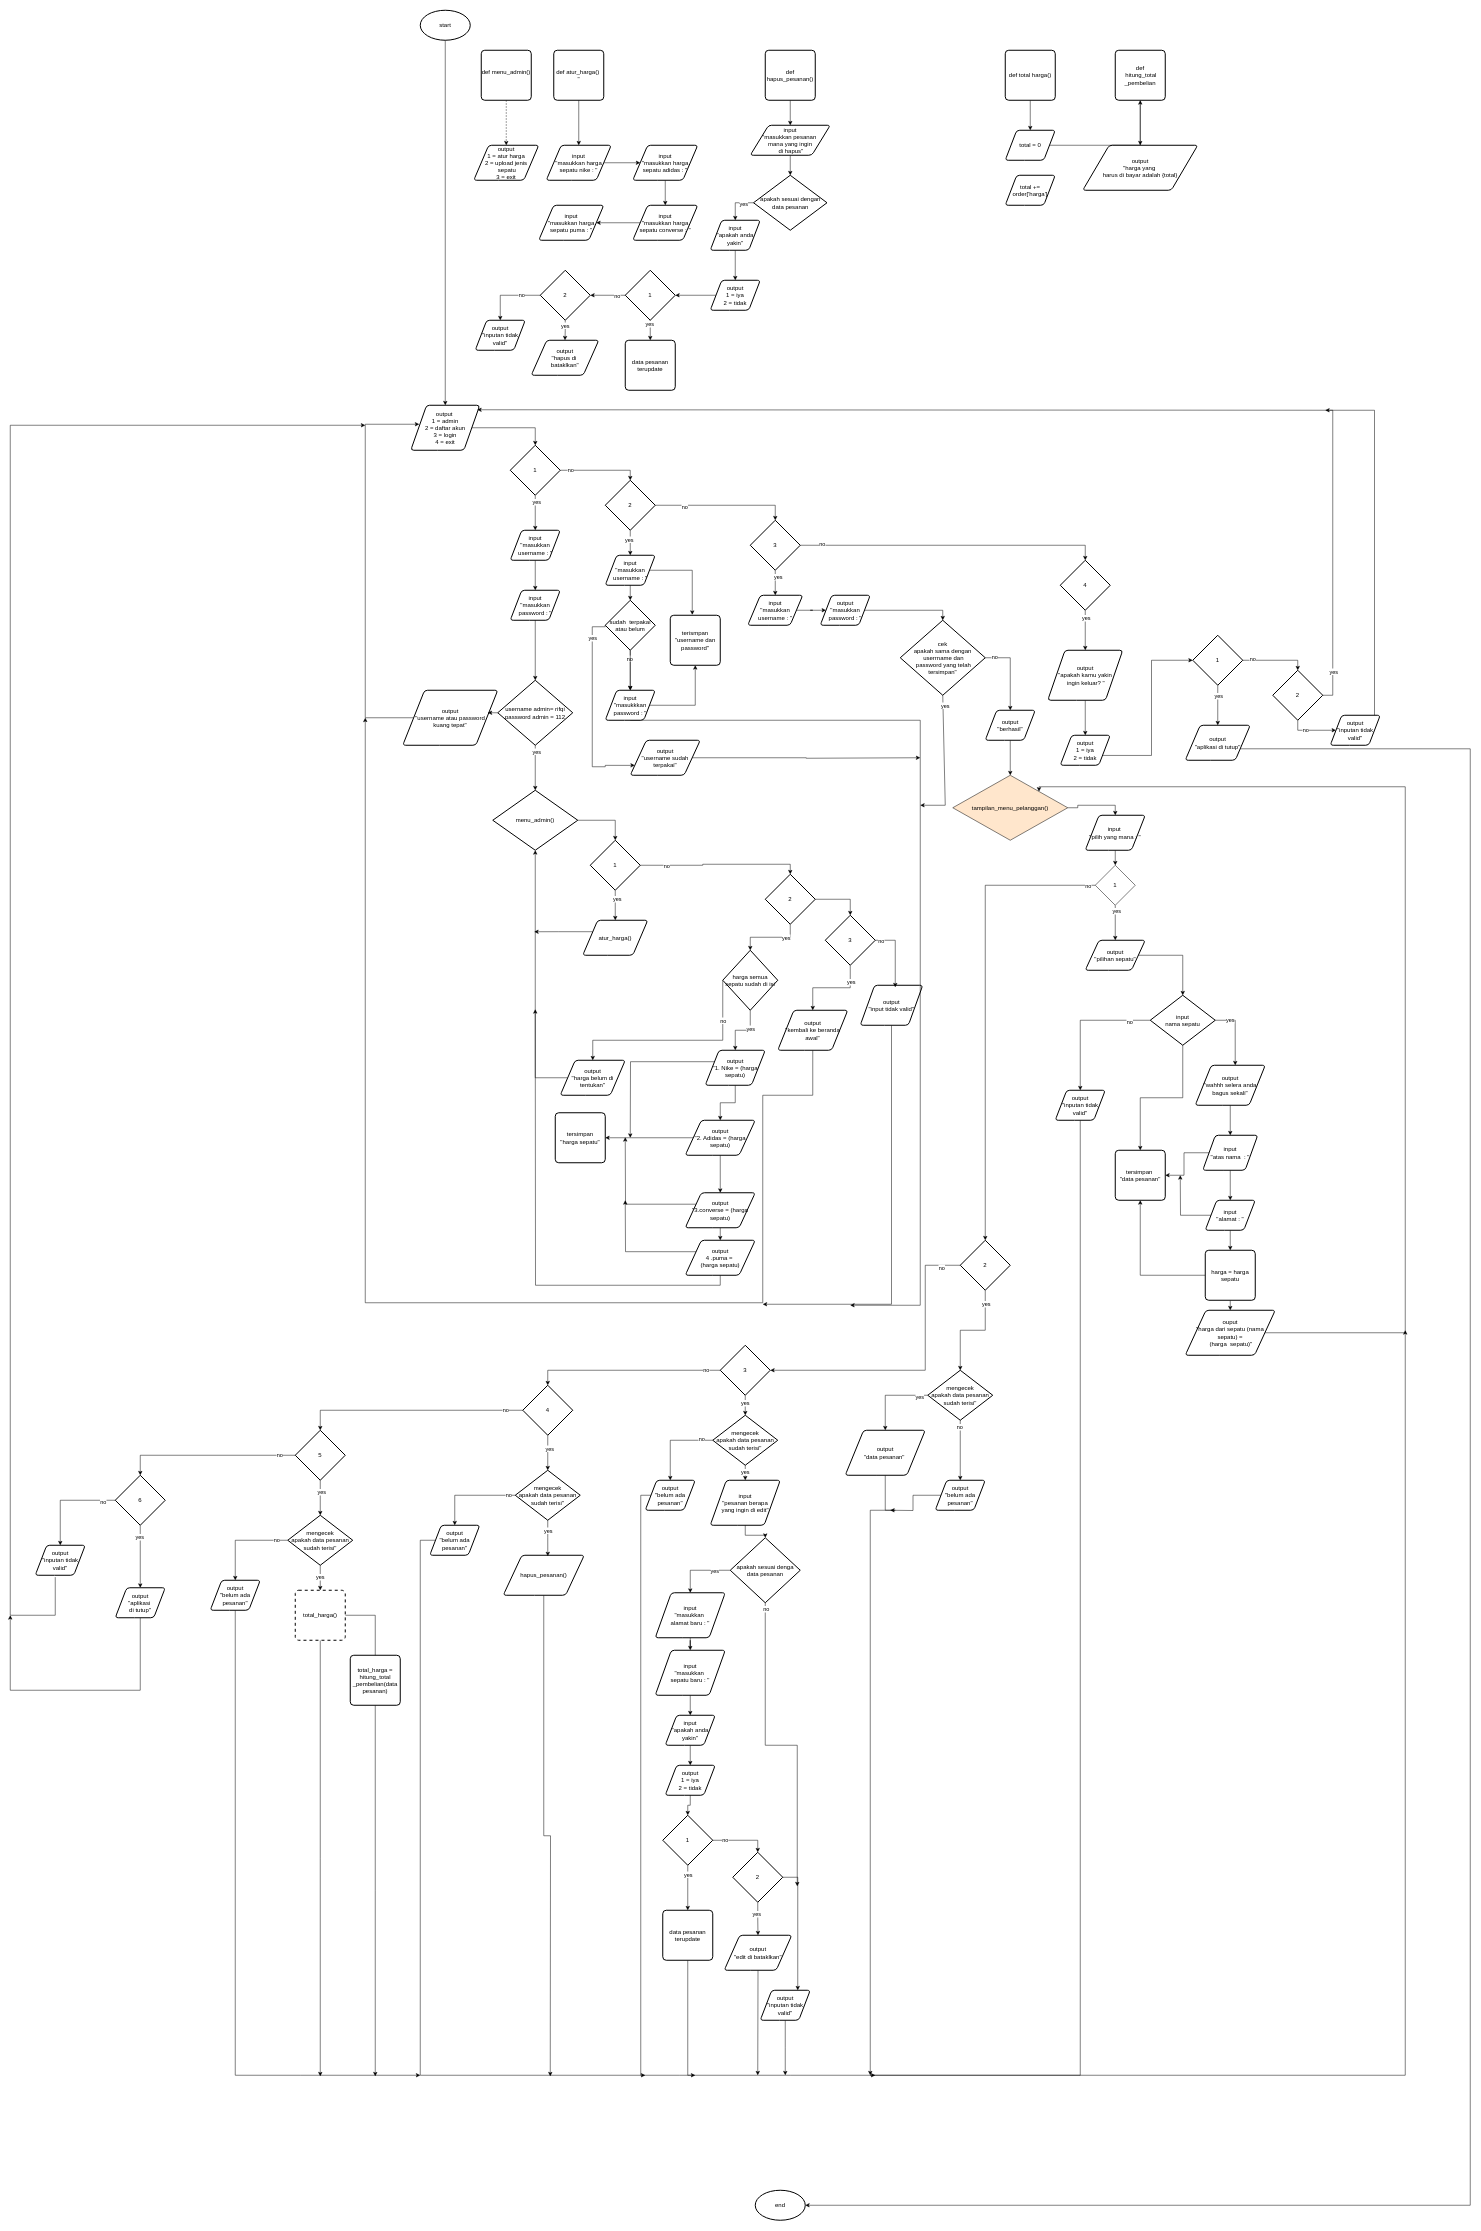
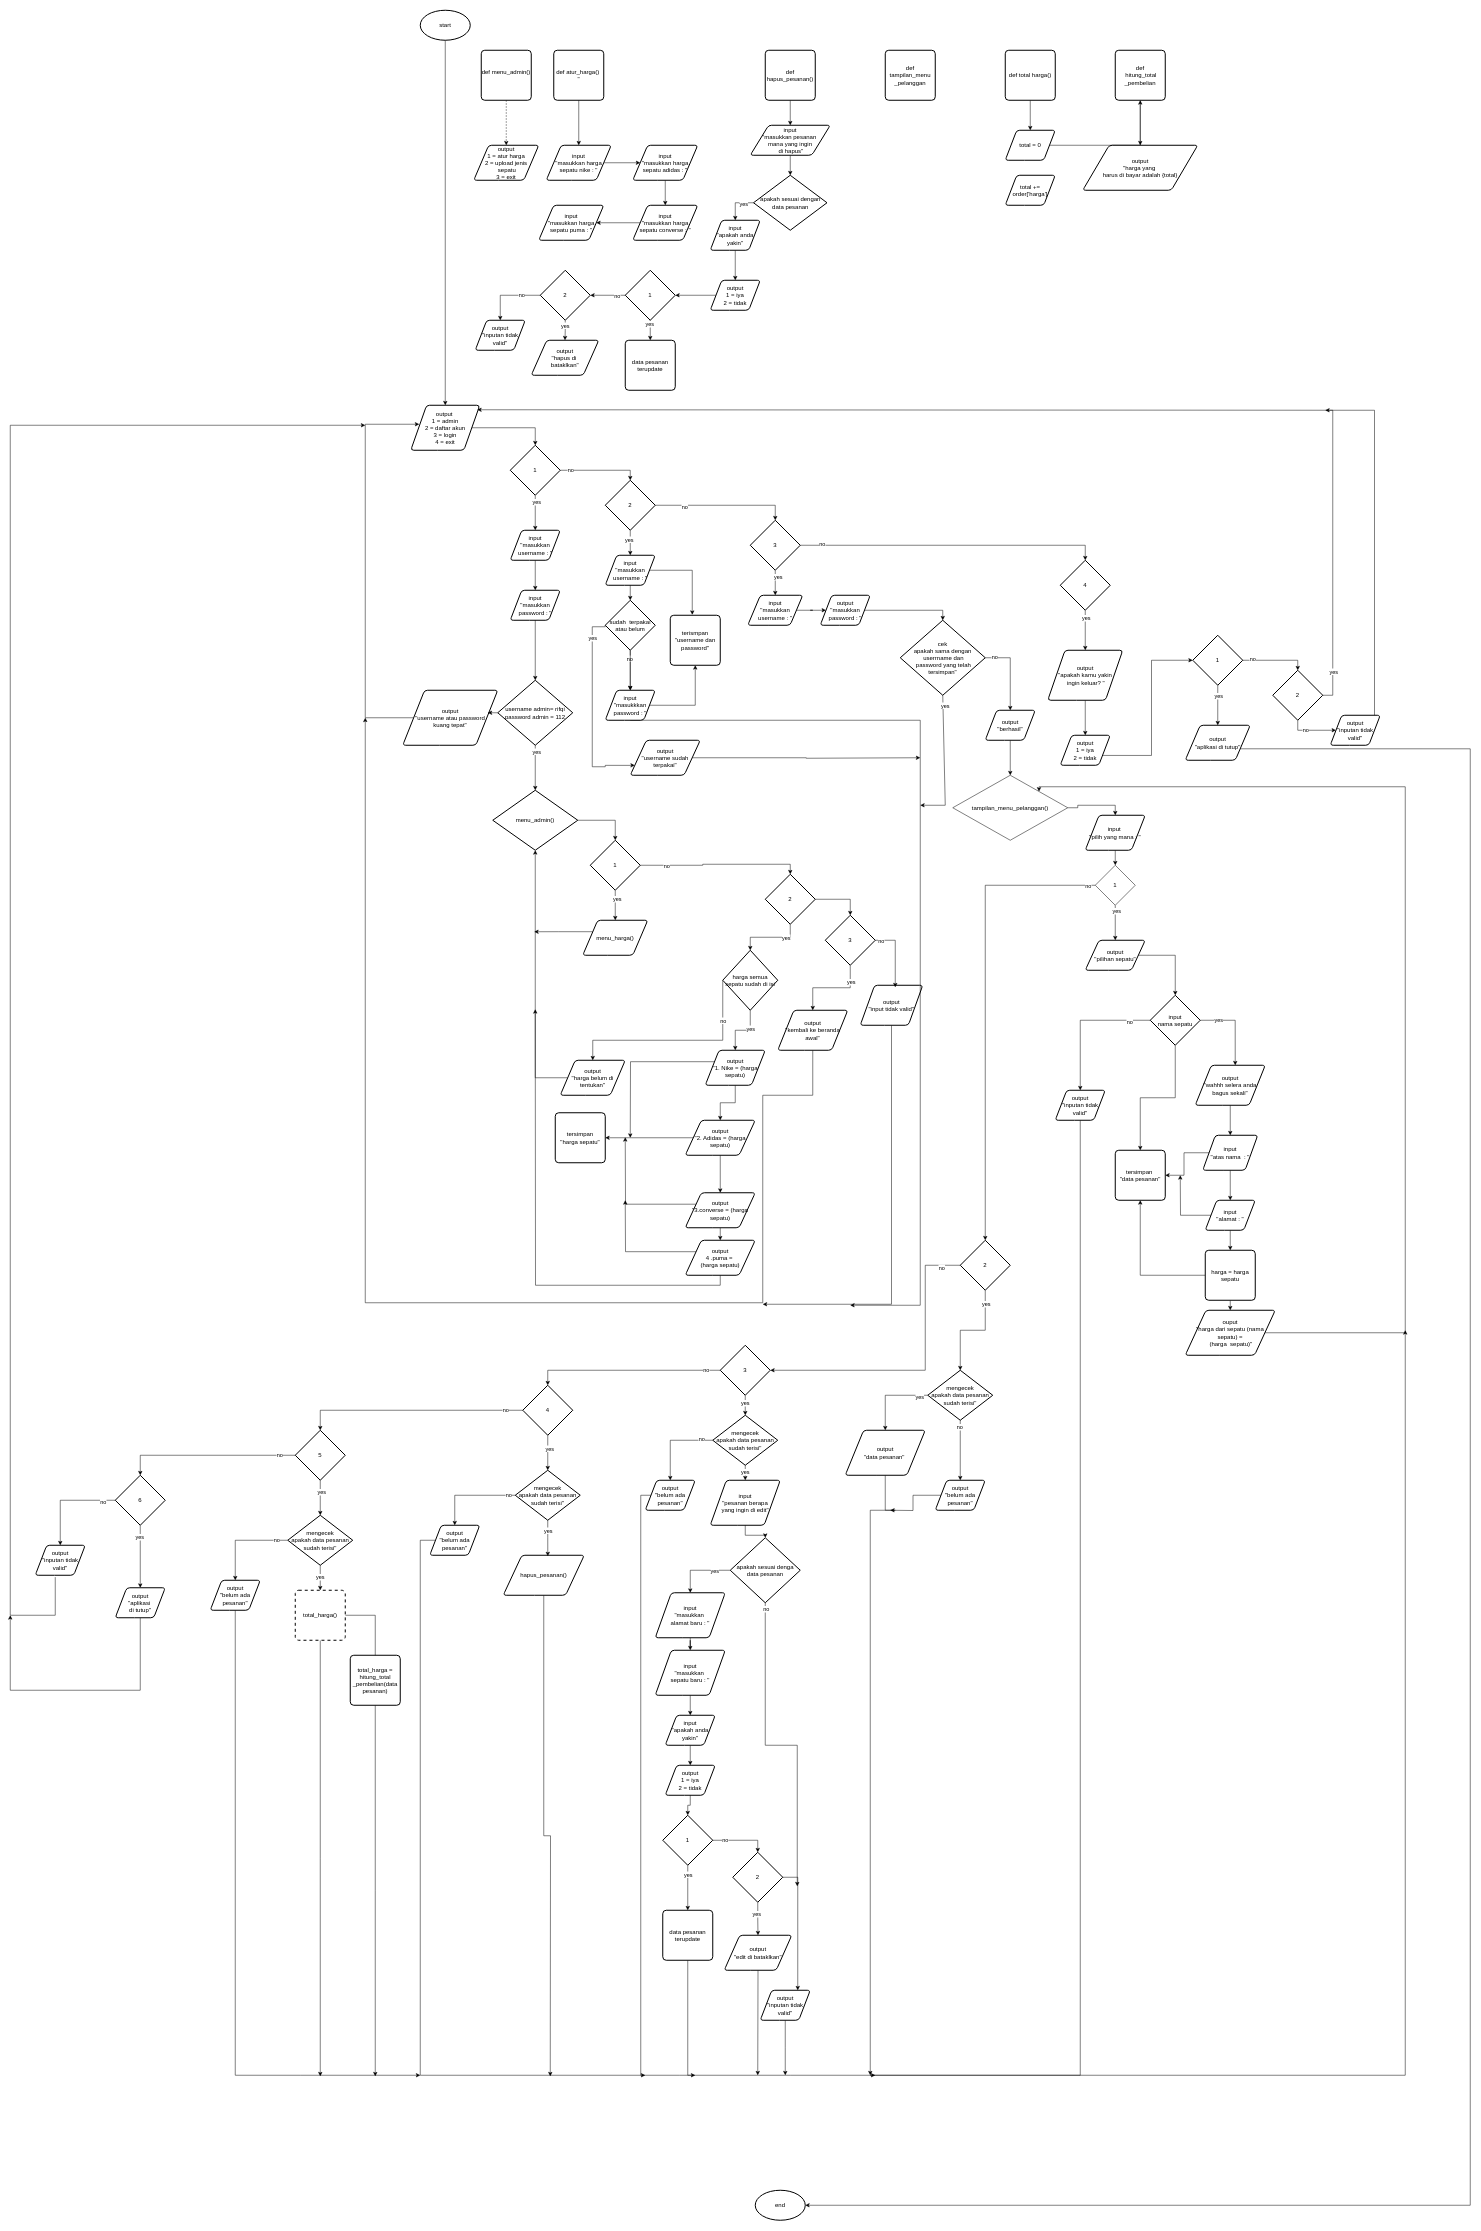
none -> (910, 75)
(1010, 808) -> (1010, 808)
(615, 938) -> (615, 938)
(1183, 1020) -> (1175, 1020)
